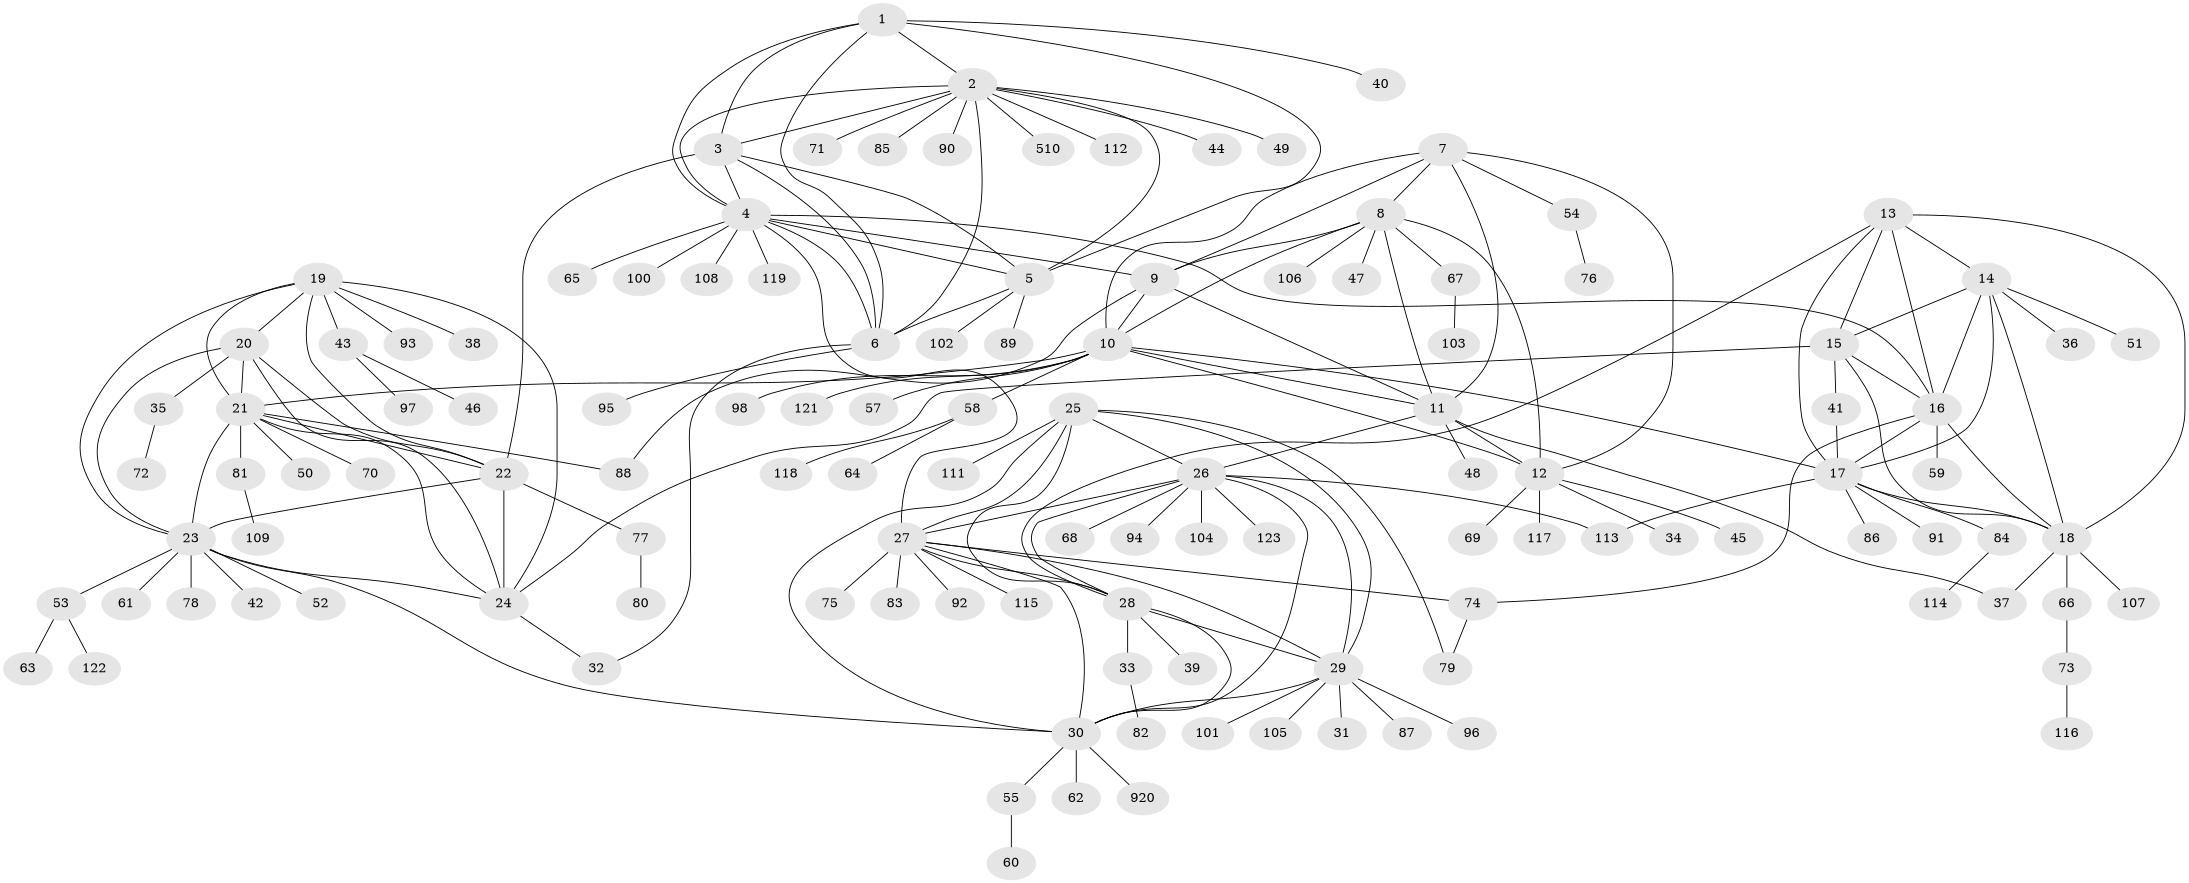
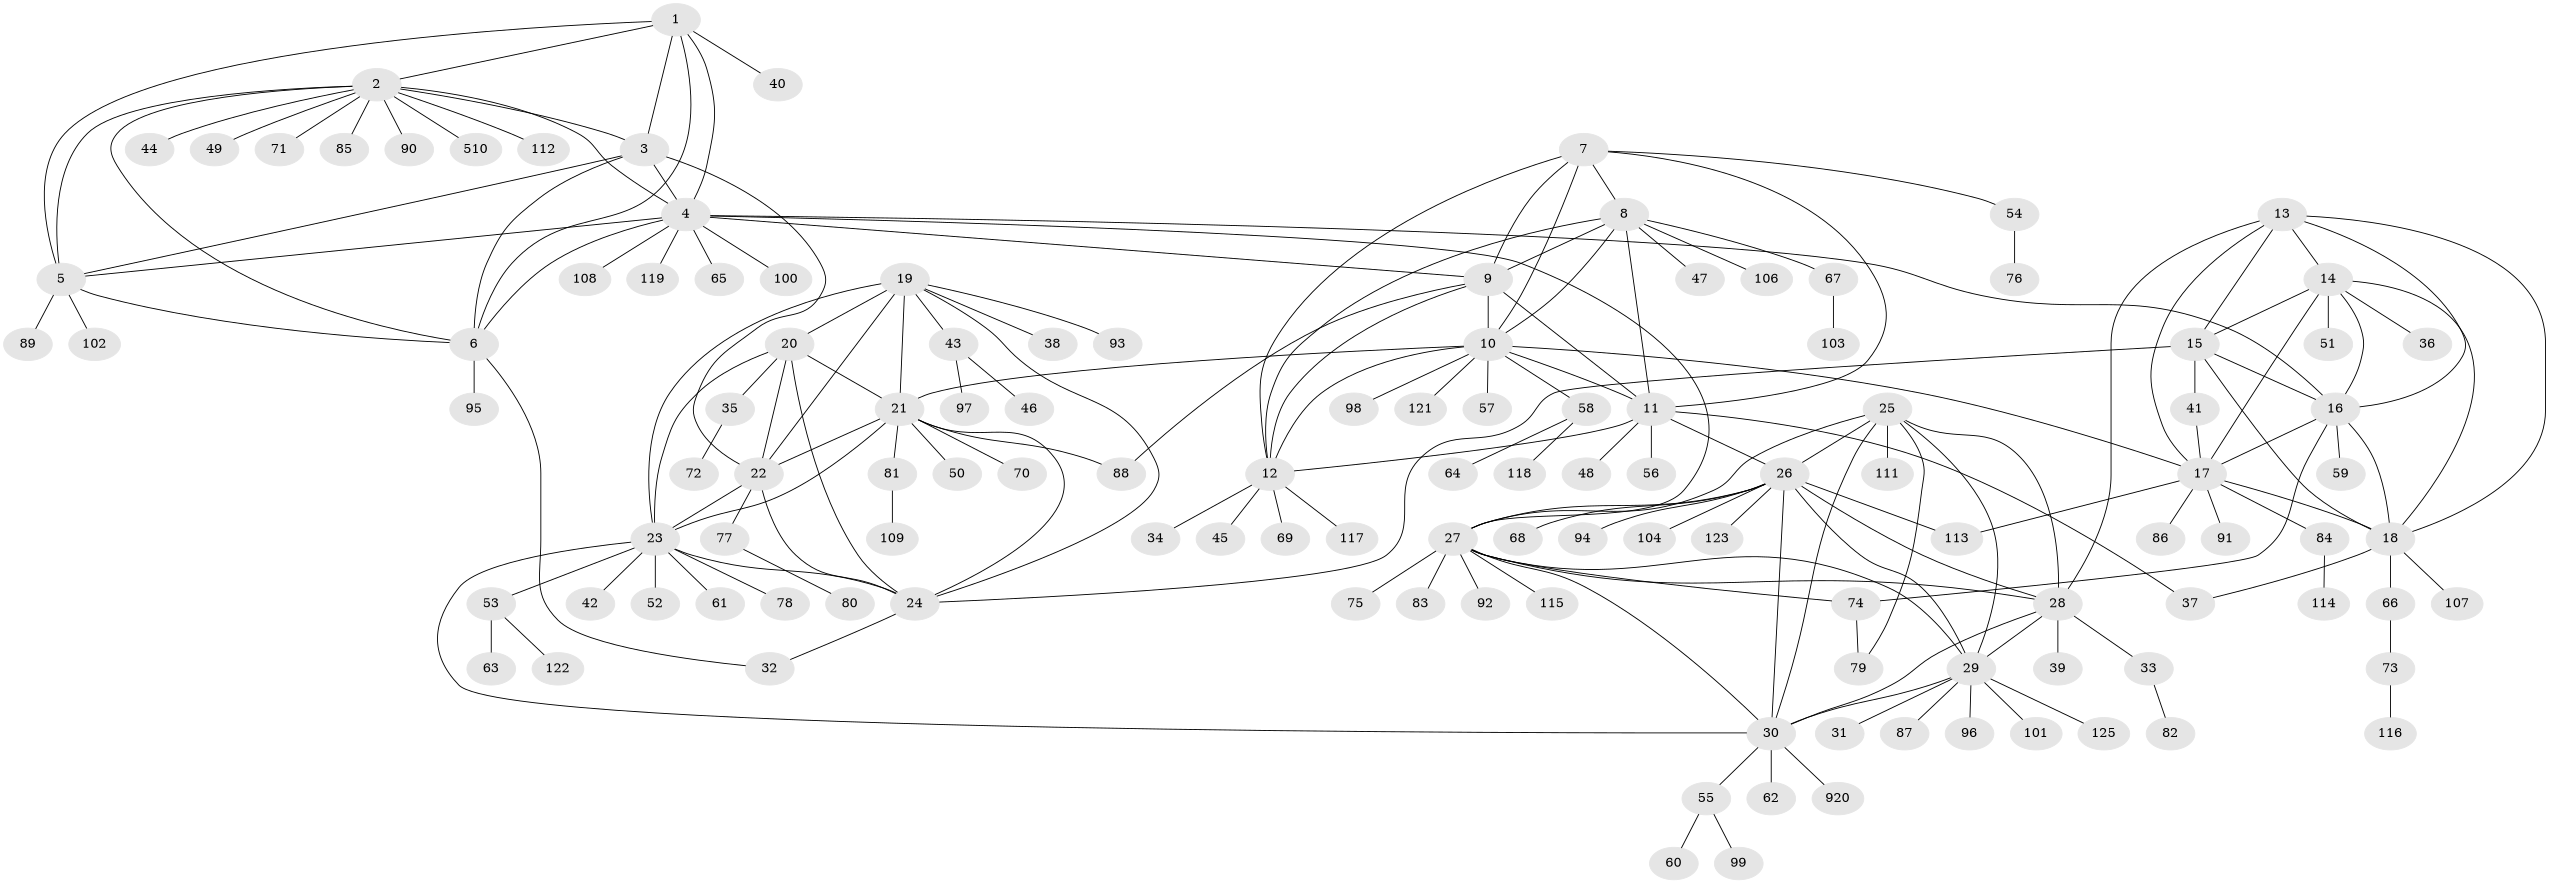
none -> (1341, 346)
none -> (1651, 474)
(1275, 734) -> (2104, 734)
none -> (1739, 864)
